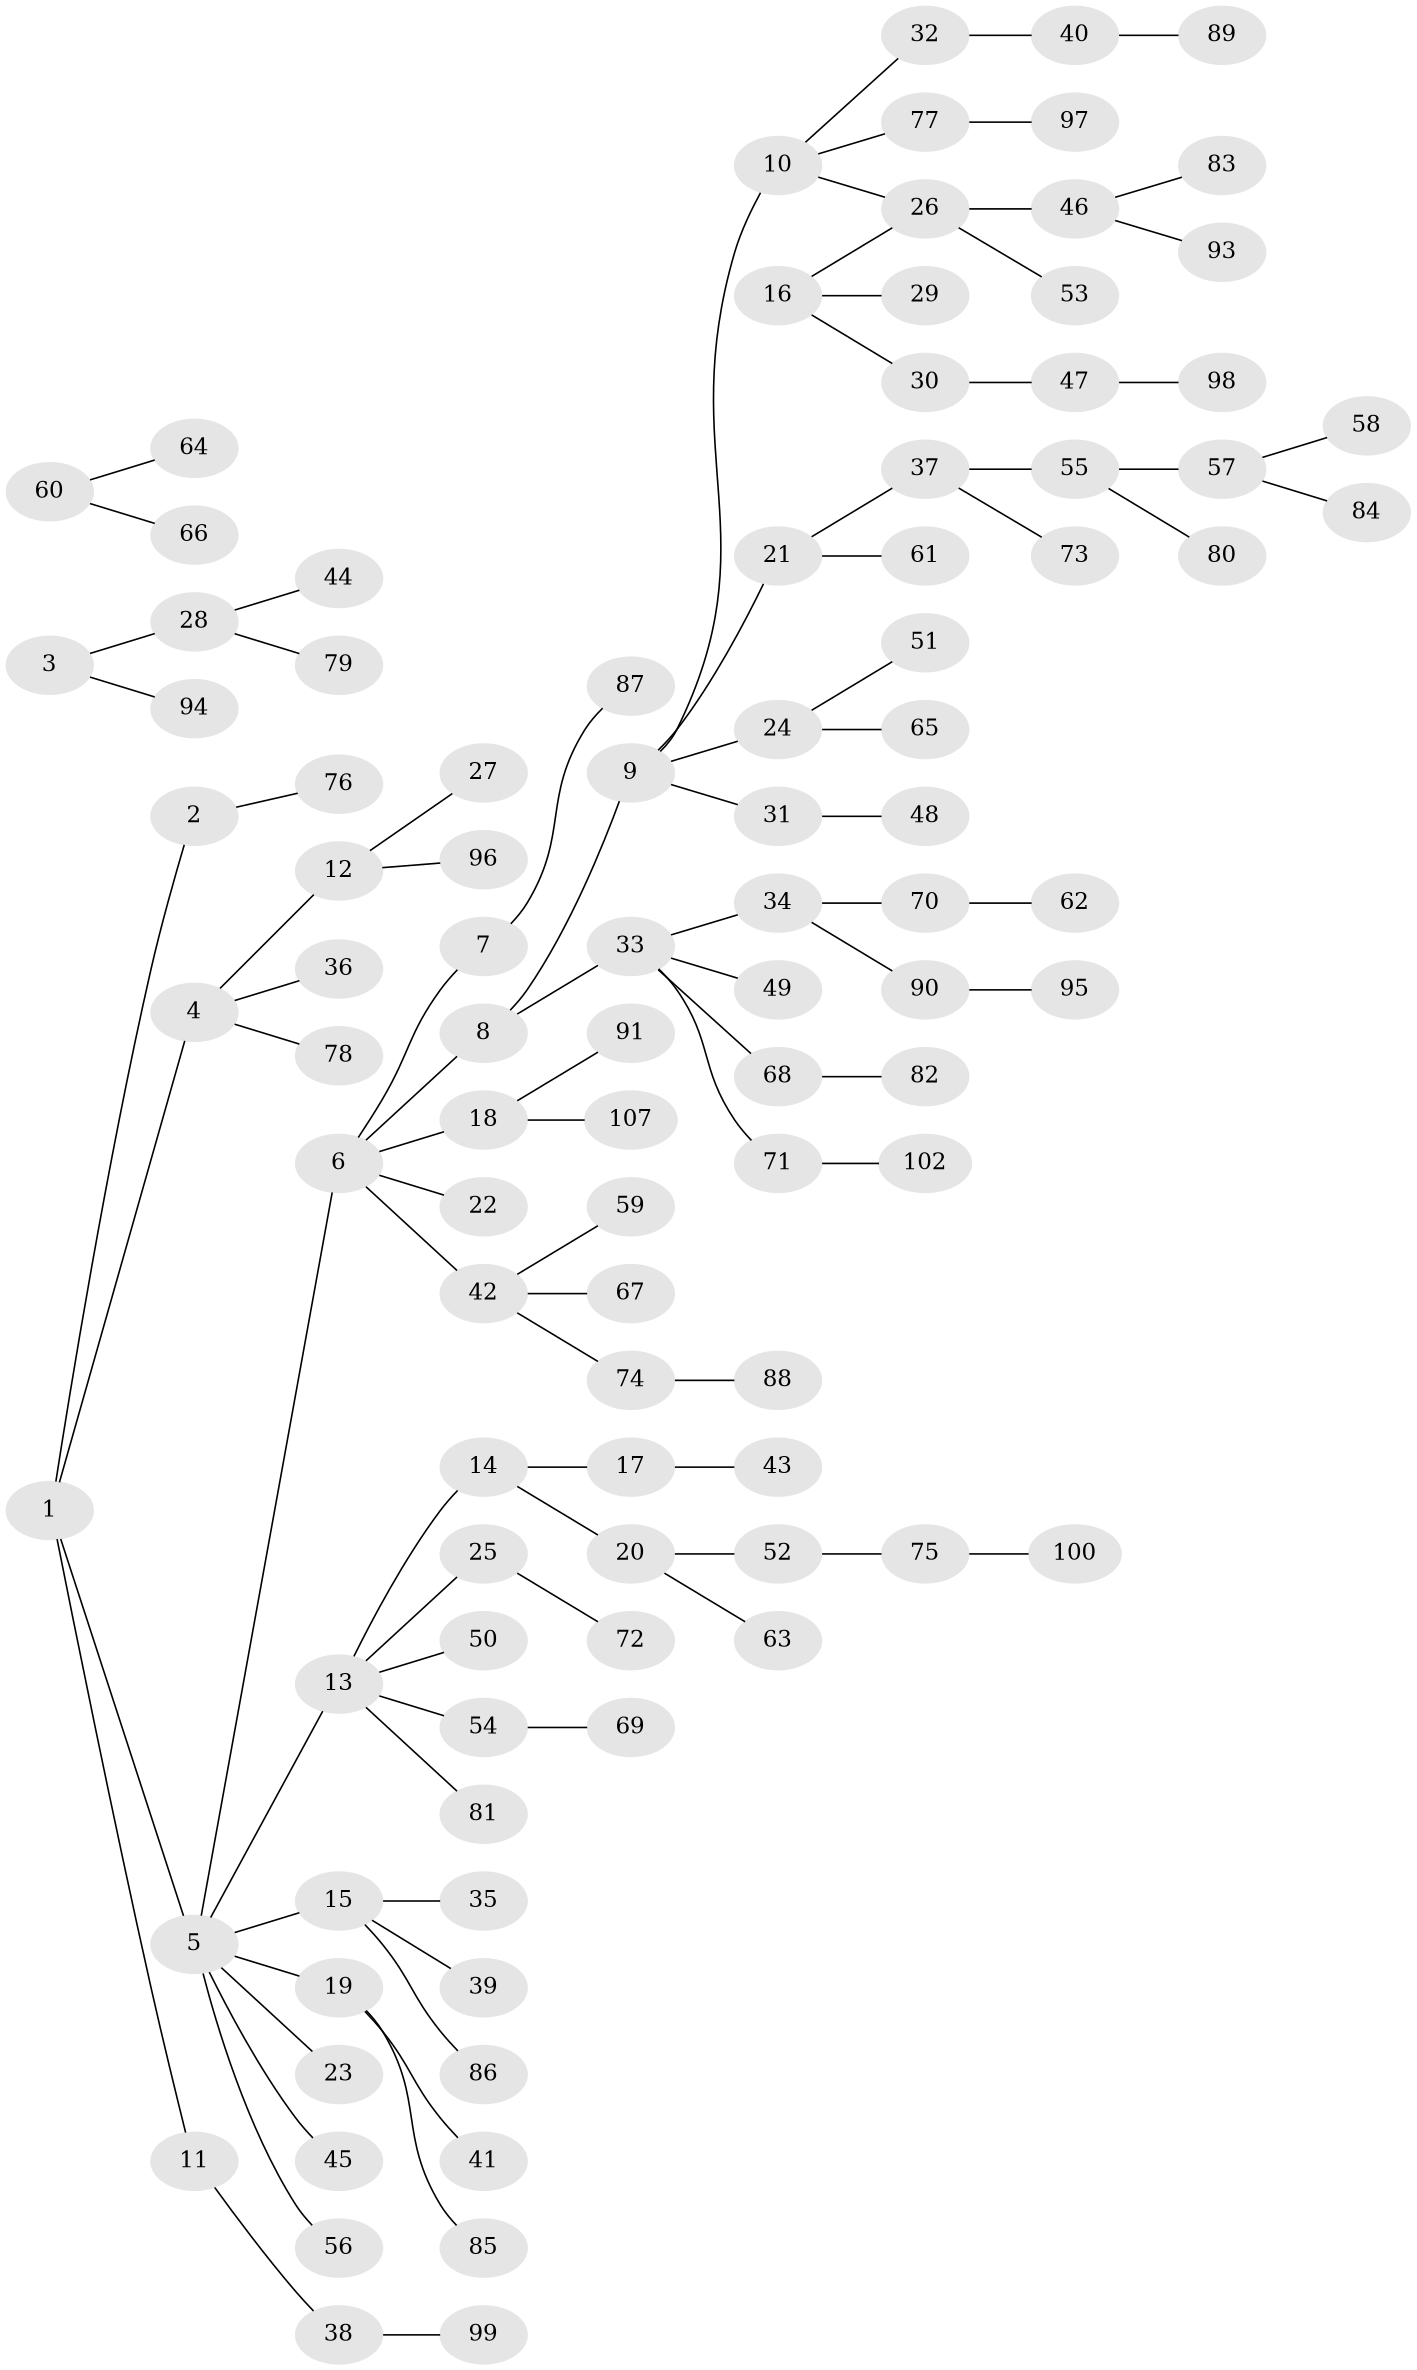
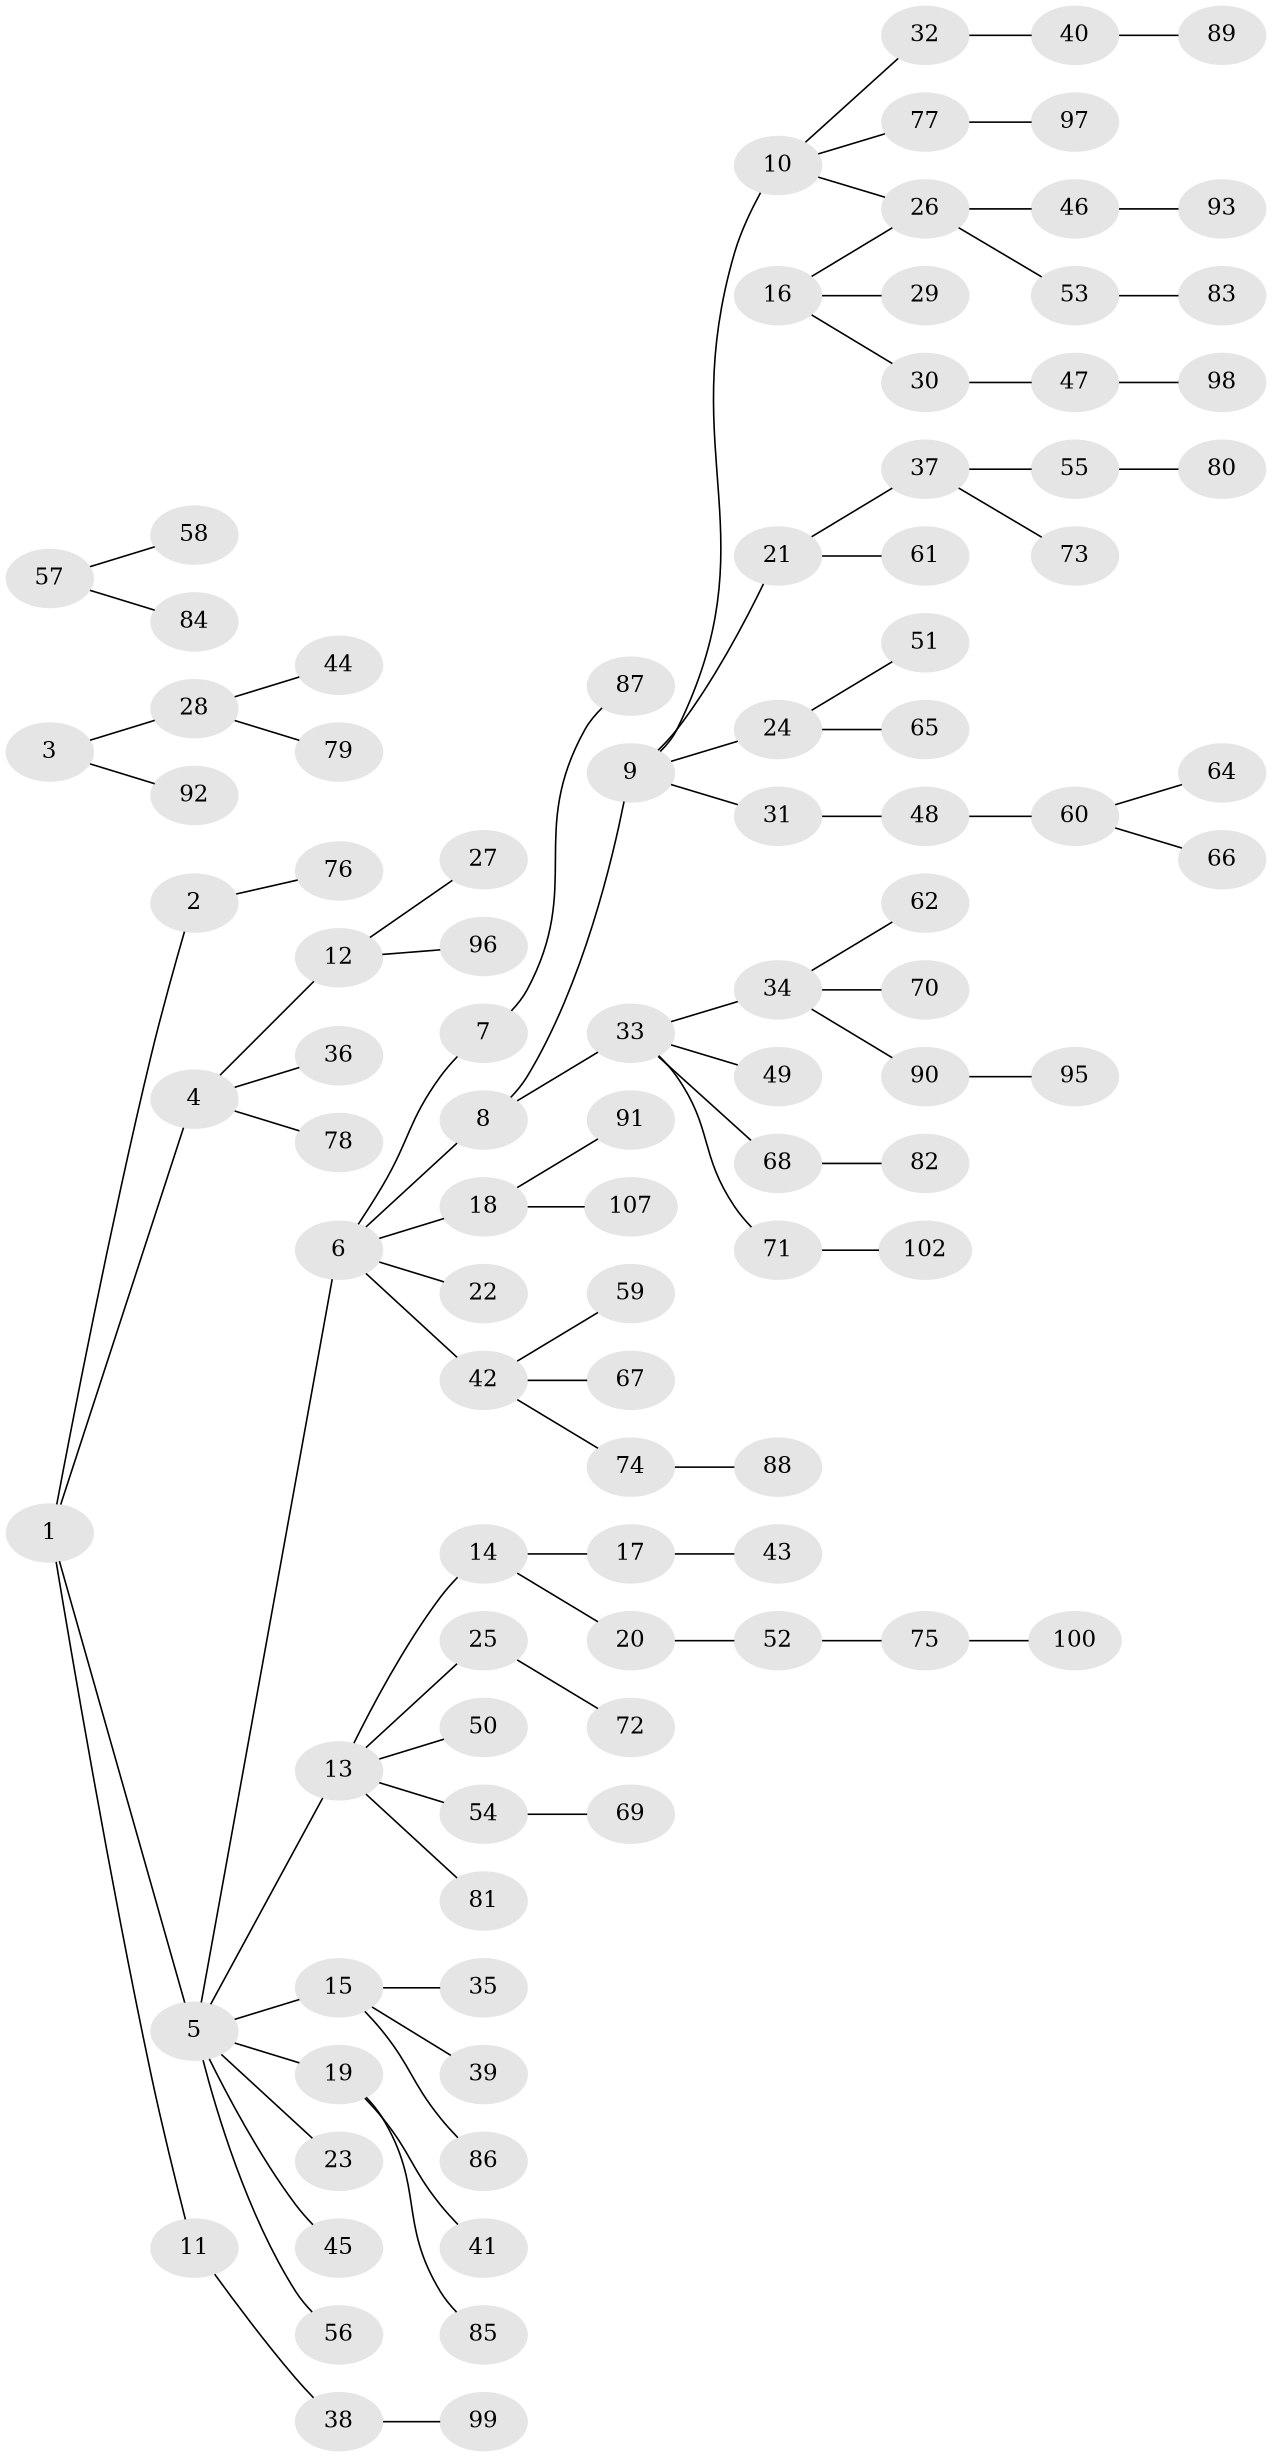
(1149, 187) -> (1149, 296)
(1149, 469) -> none
(194, 709) -> (194, 795)
none -> (1000, 816)
(1000, 903) -> (852, 946)
(778, 1641) -> none
